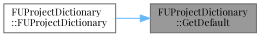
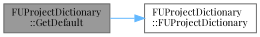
(128, 18) -> (122, 18)
